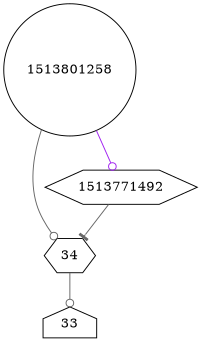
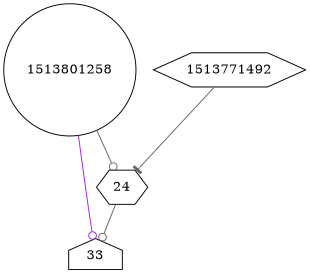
(104, 147) -> (85, 184)
(70, 256) -> (122, 187)
